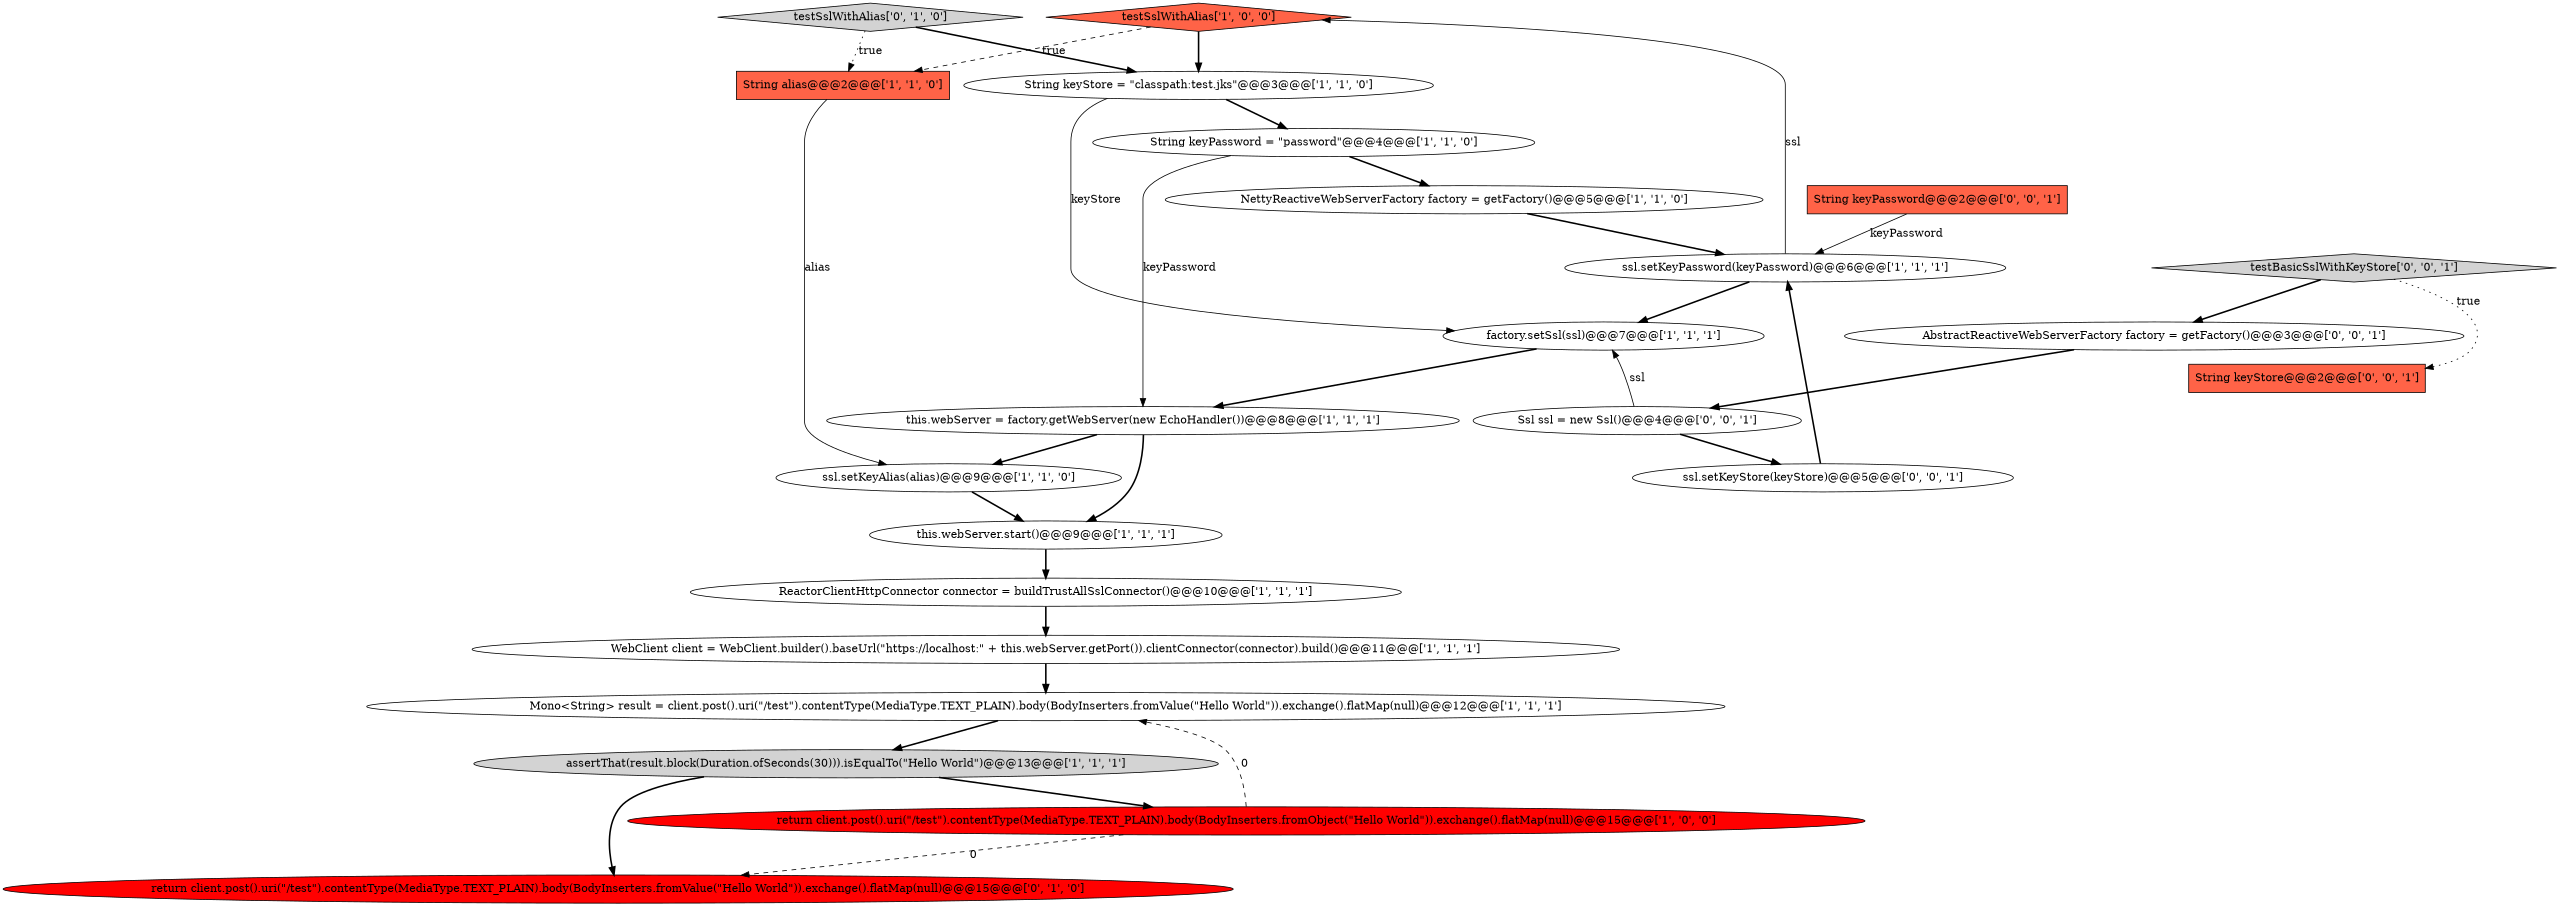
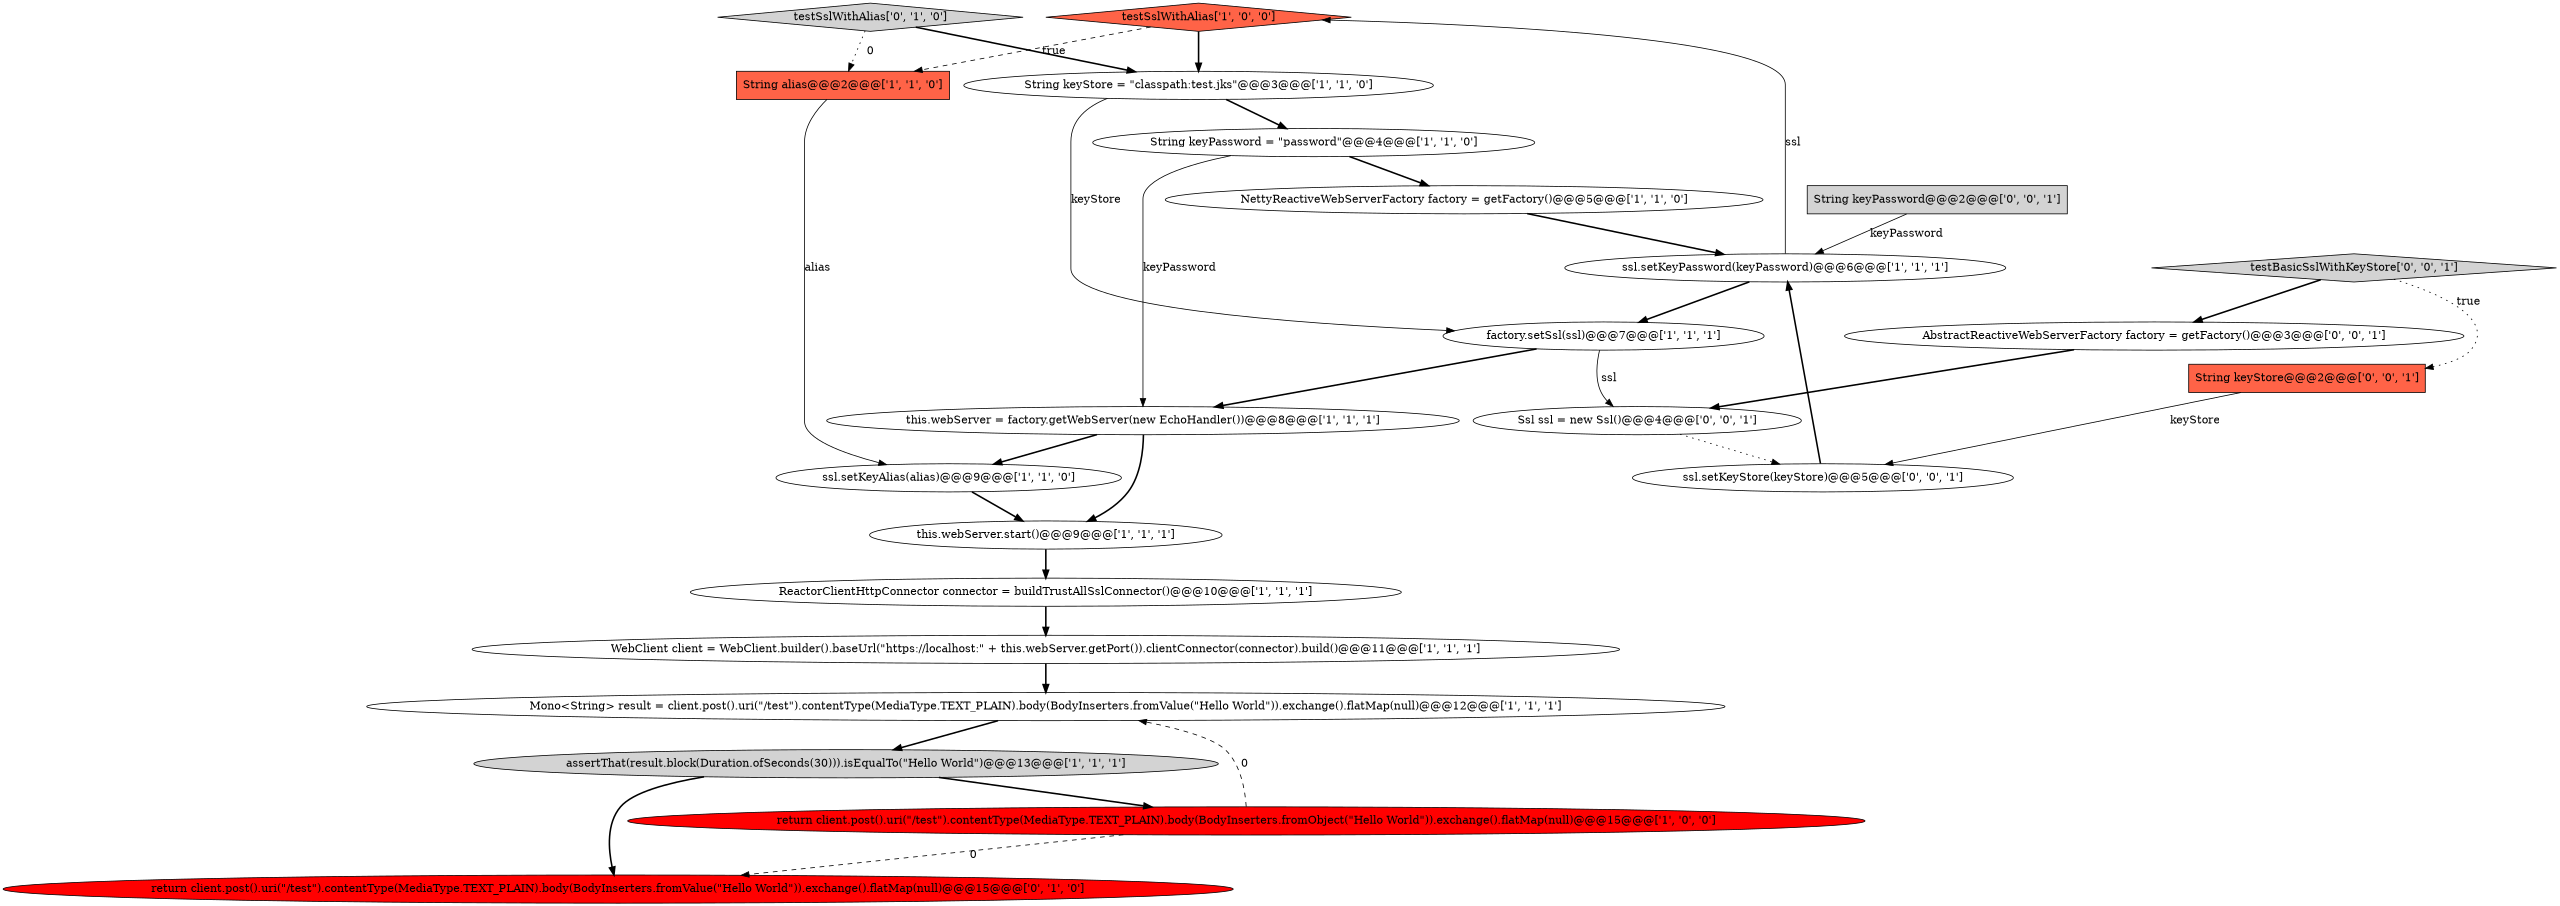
(871, 51) -> (871, 51)
(1937, 200) -> (1937, 200)
(1627, 381) -> (1597, 377)
none -> (2067, 428)
(1726, 448) -> (1726, 448)
